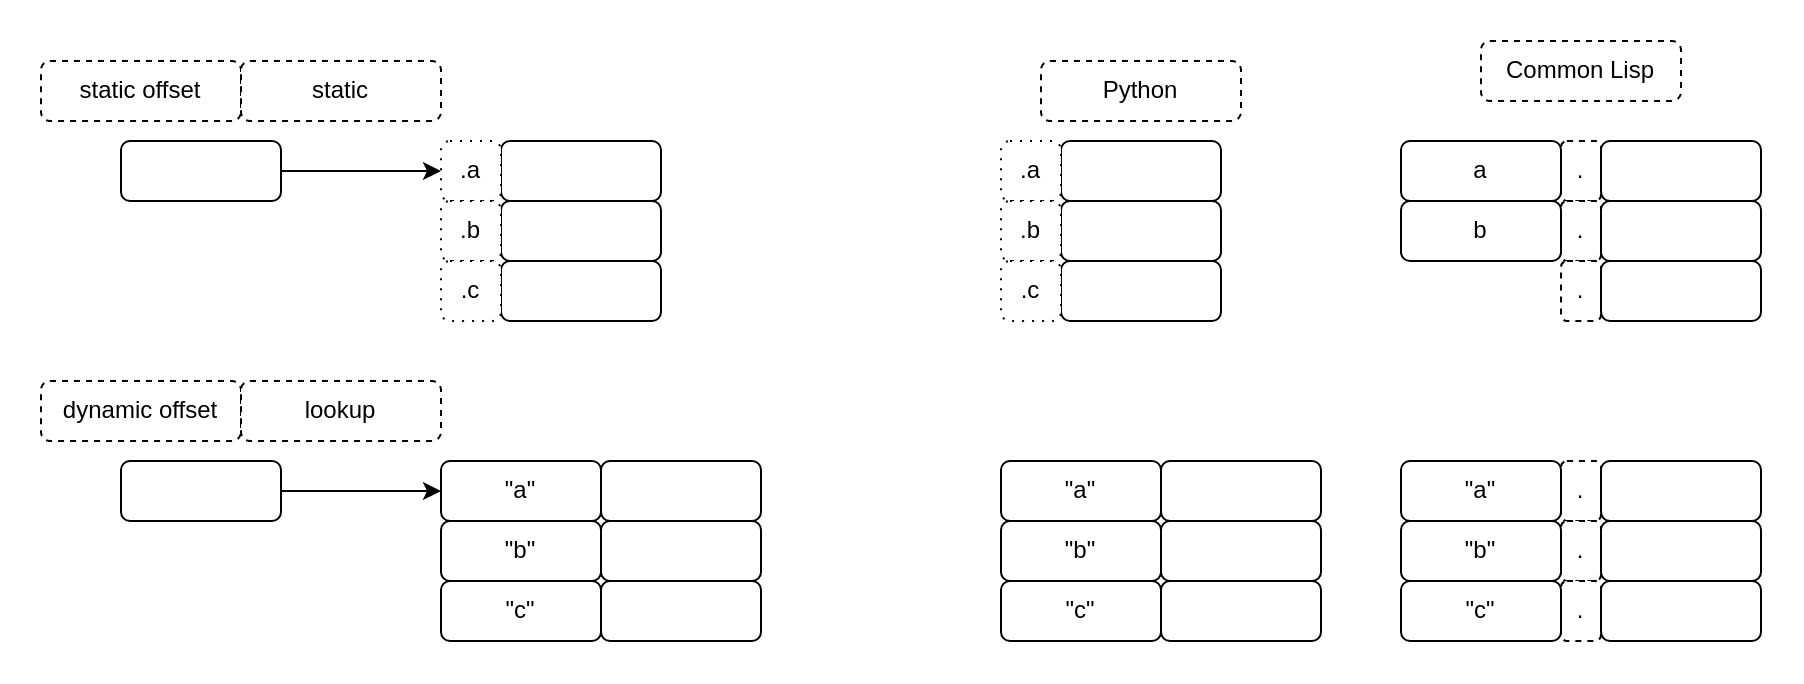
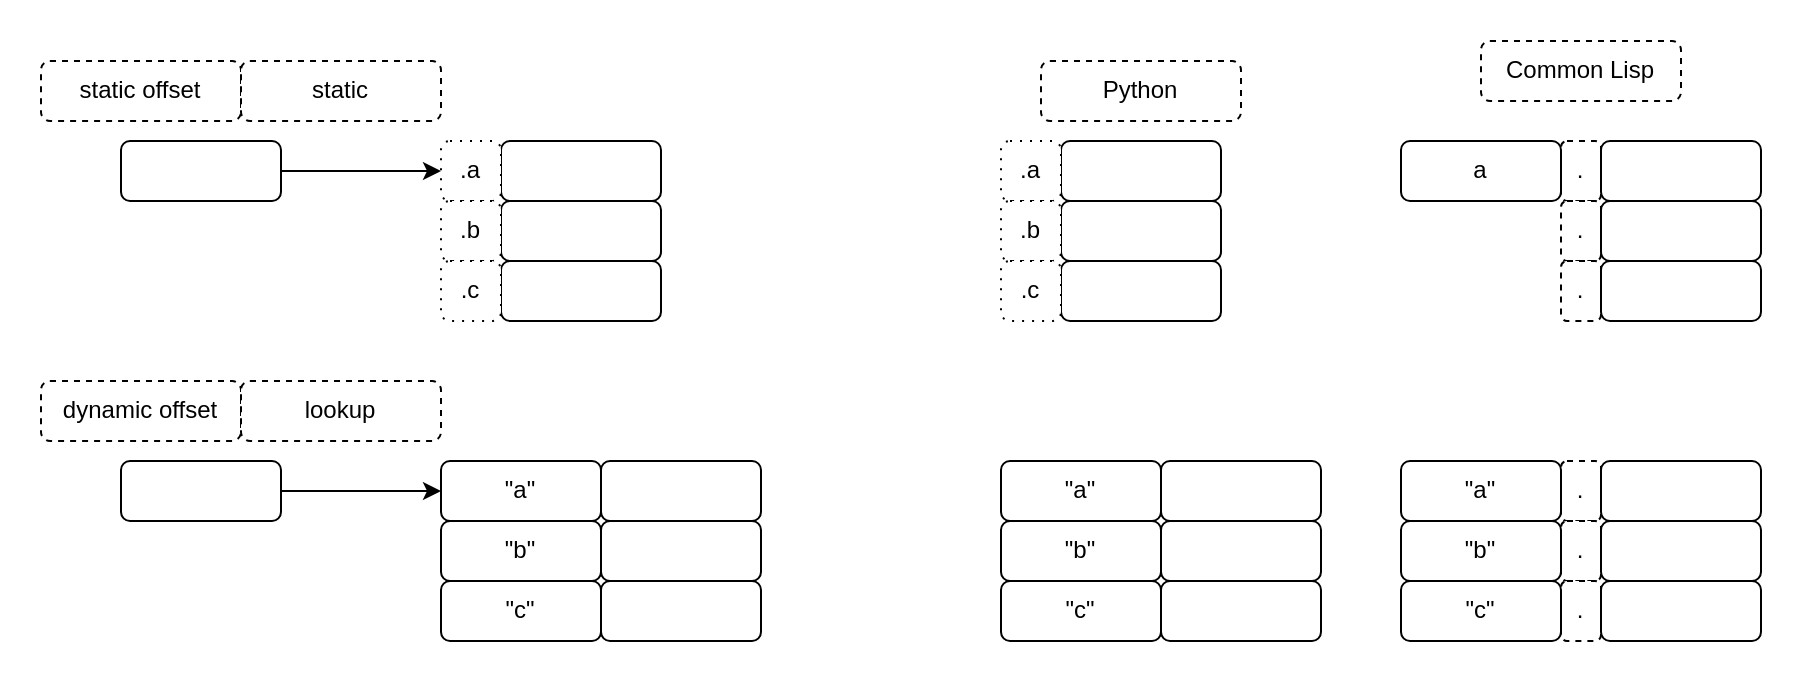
(1481, 231) -> none
